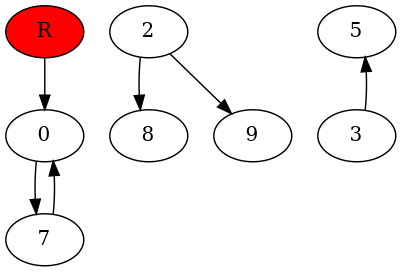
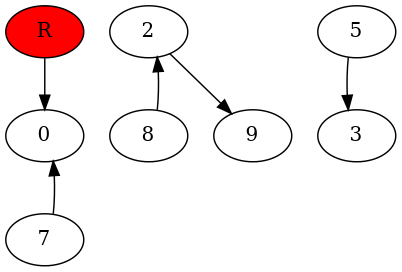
(139, 76) -> (158, 91)
(366, 91) -> (347, 76)
(35, 180) -> none
